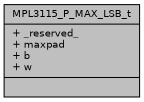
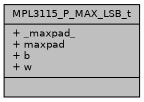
(46, 33) -> (44, 33)
